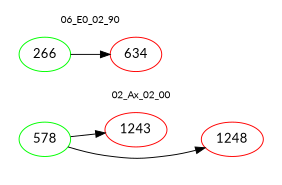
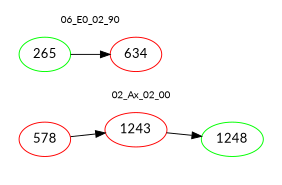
(45, 54) -> (45, 54)
(45, 139) -> (45, 139)
(232, 139) -> (232, 139)
(132, 158) -> (179, 134)
